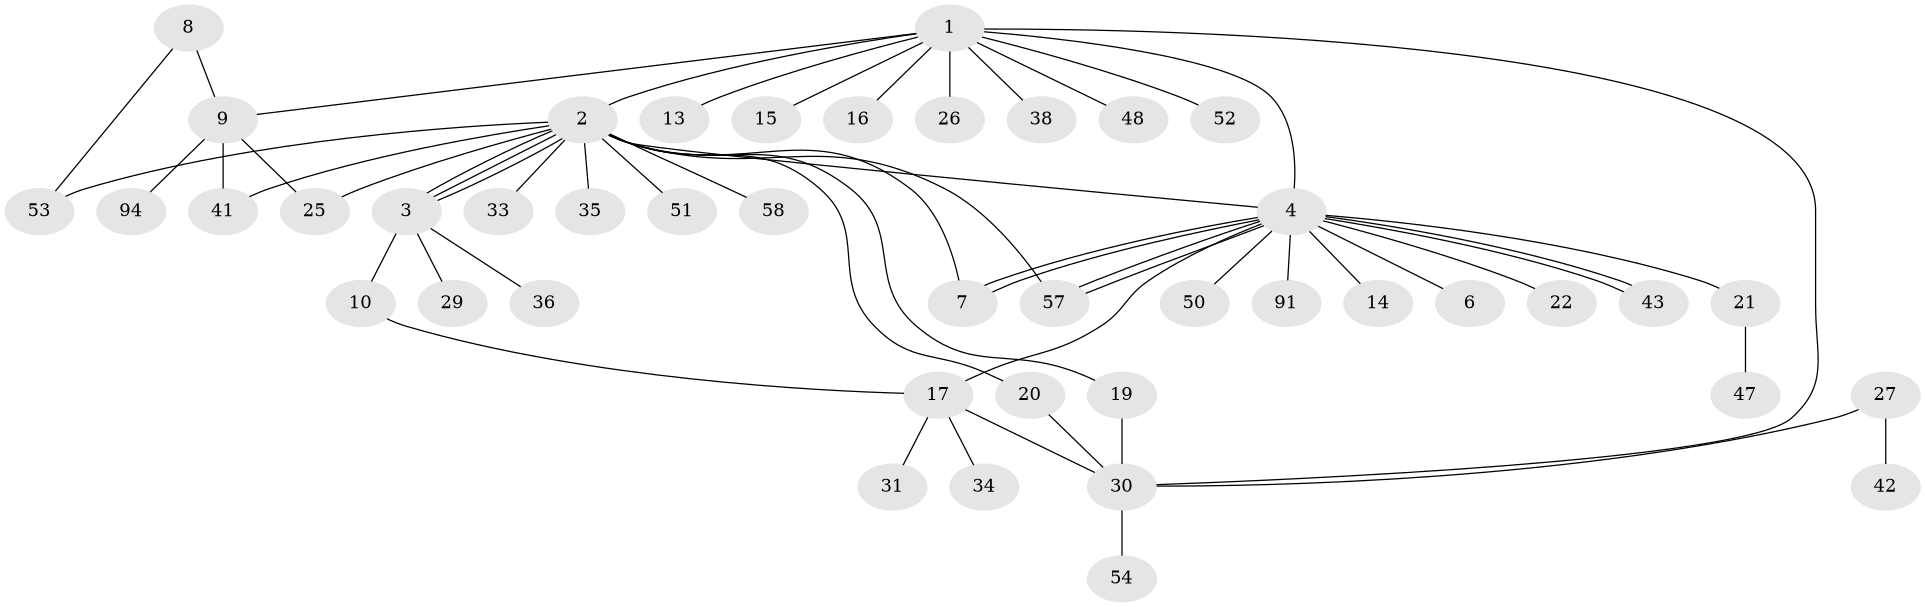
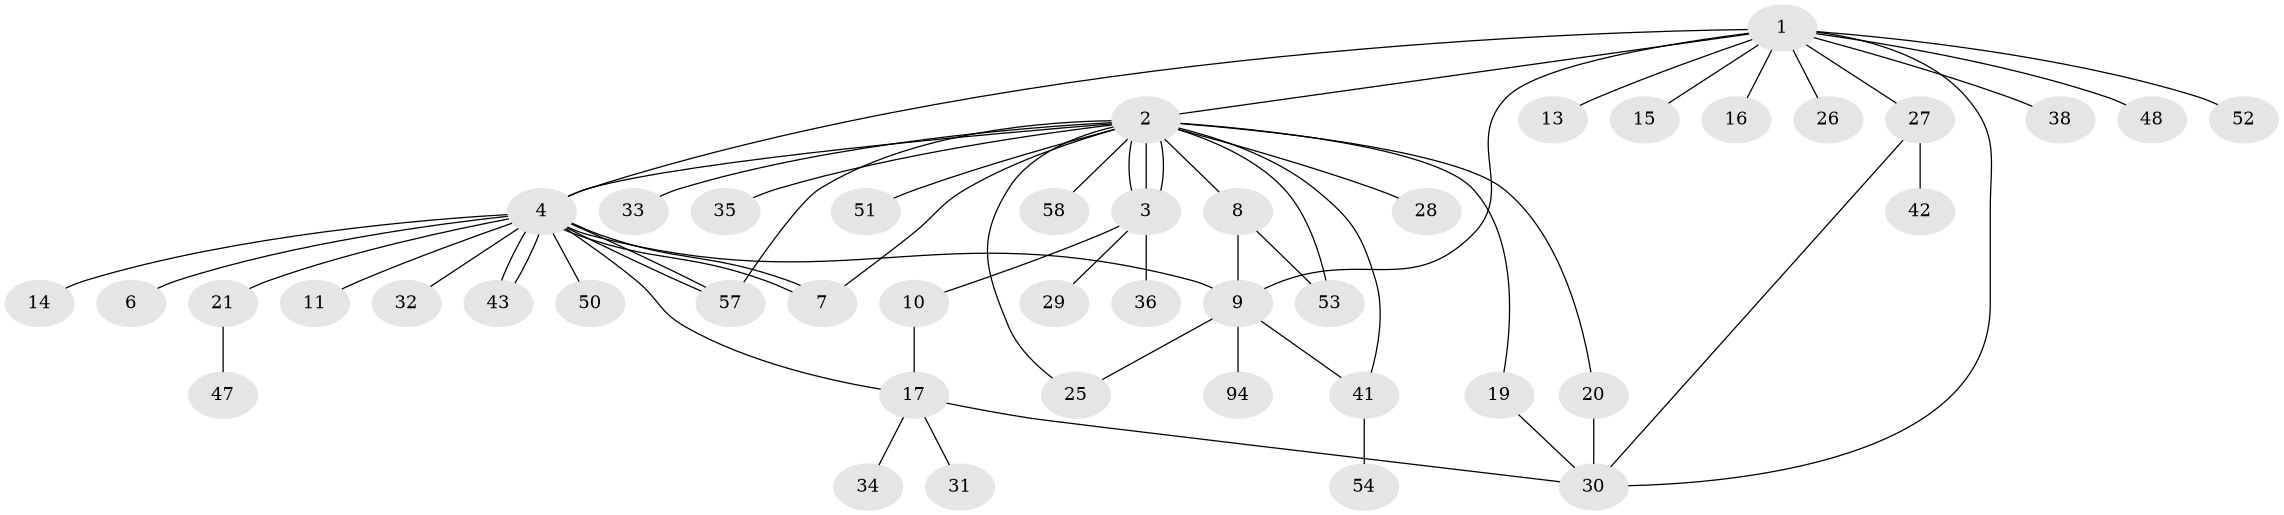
none -> (1851, 74)
none -> (1192, 166)
none -> (1427, 212)
none -> (906, 257)
(1286, 303) -> (315, 303)
(1562, 303) -> (407, 303)
(1122, 533) -> (1364, 441)
